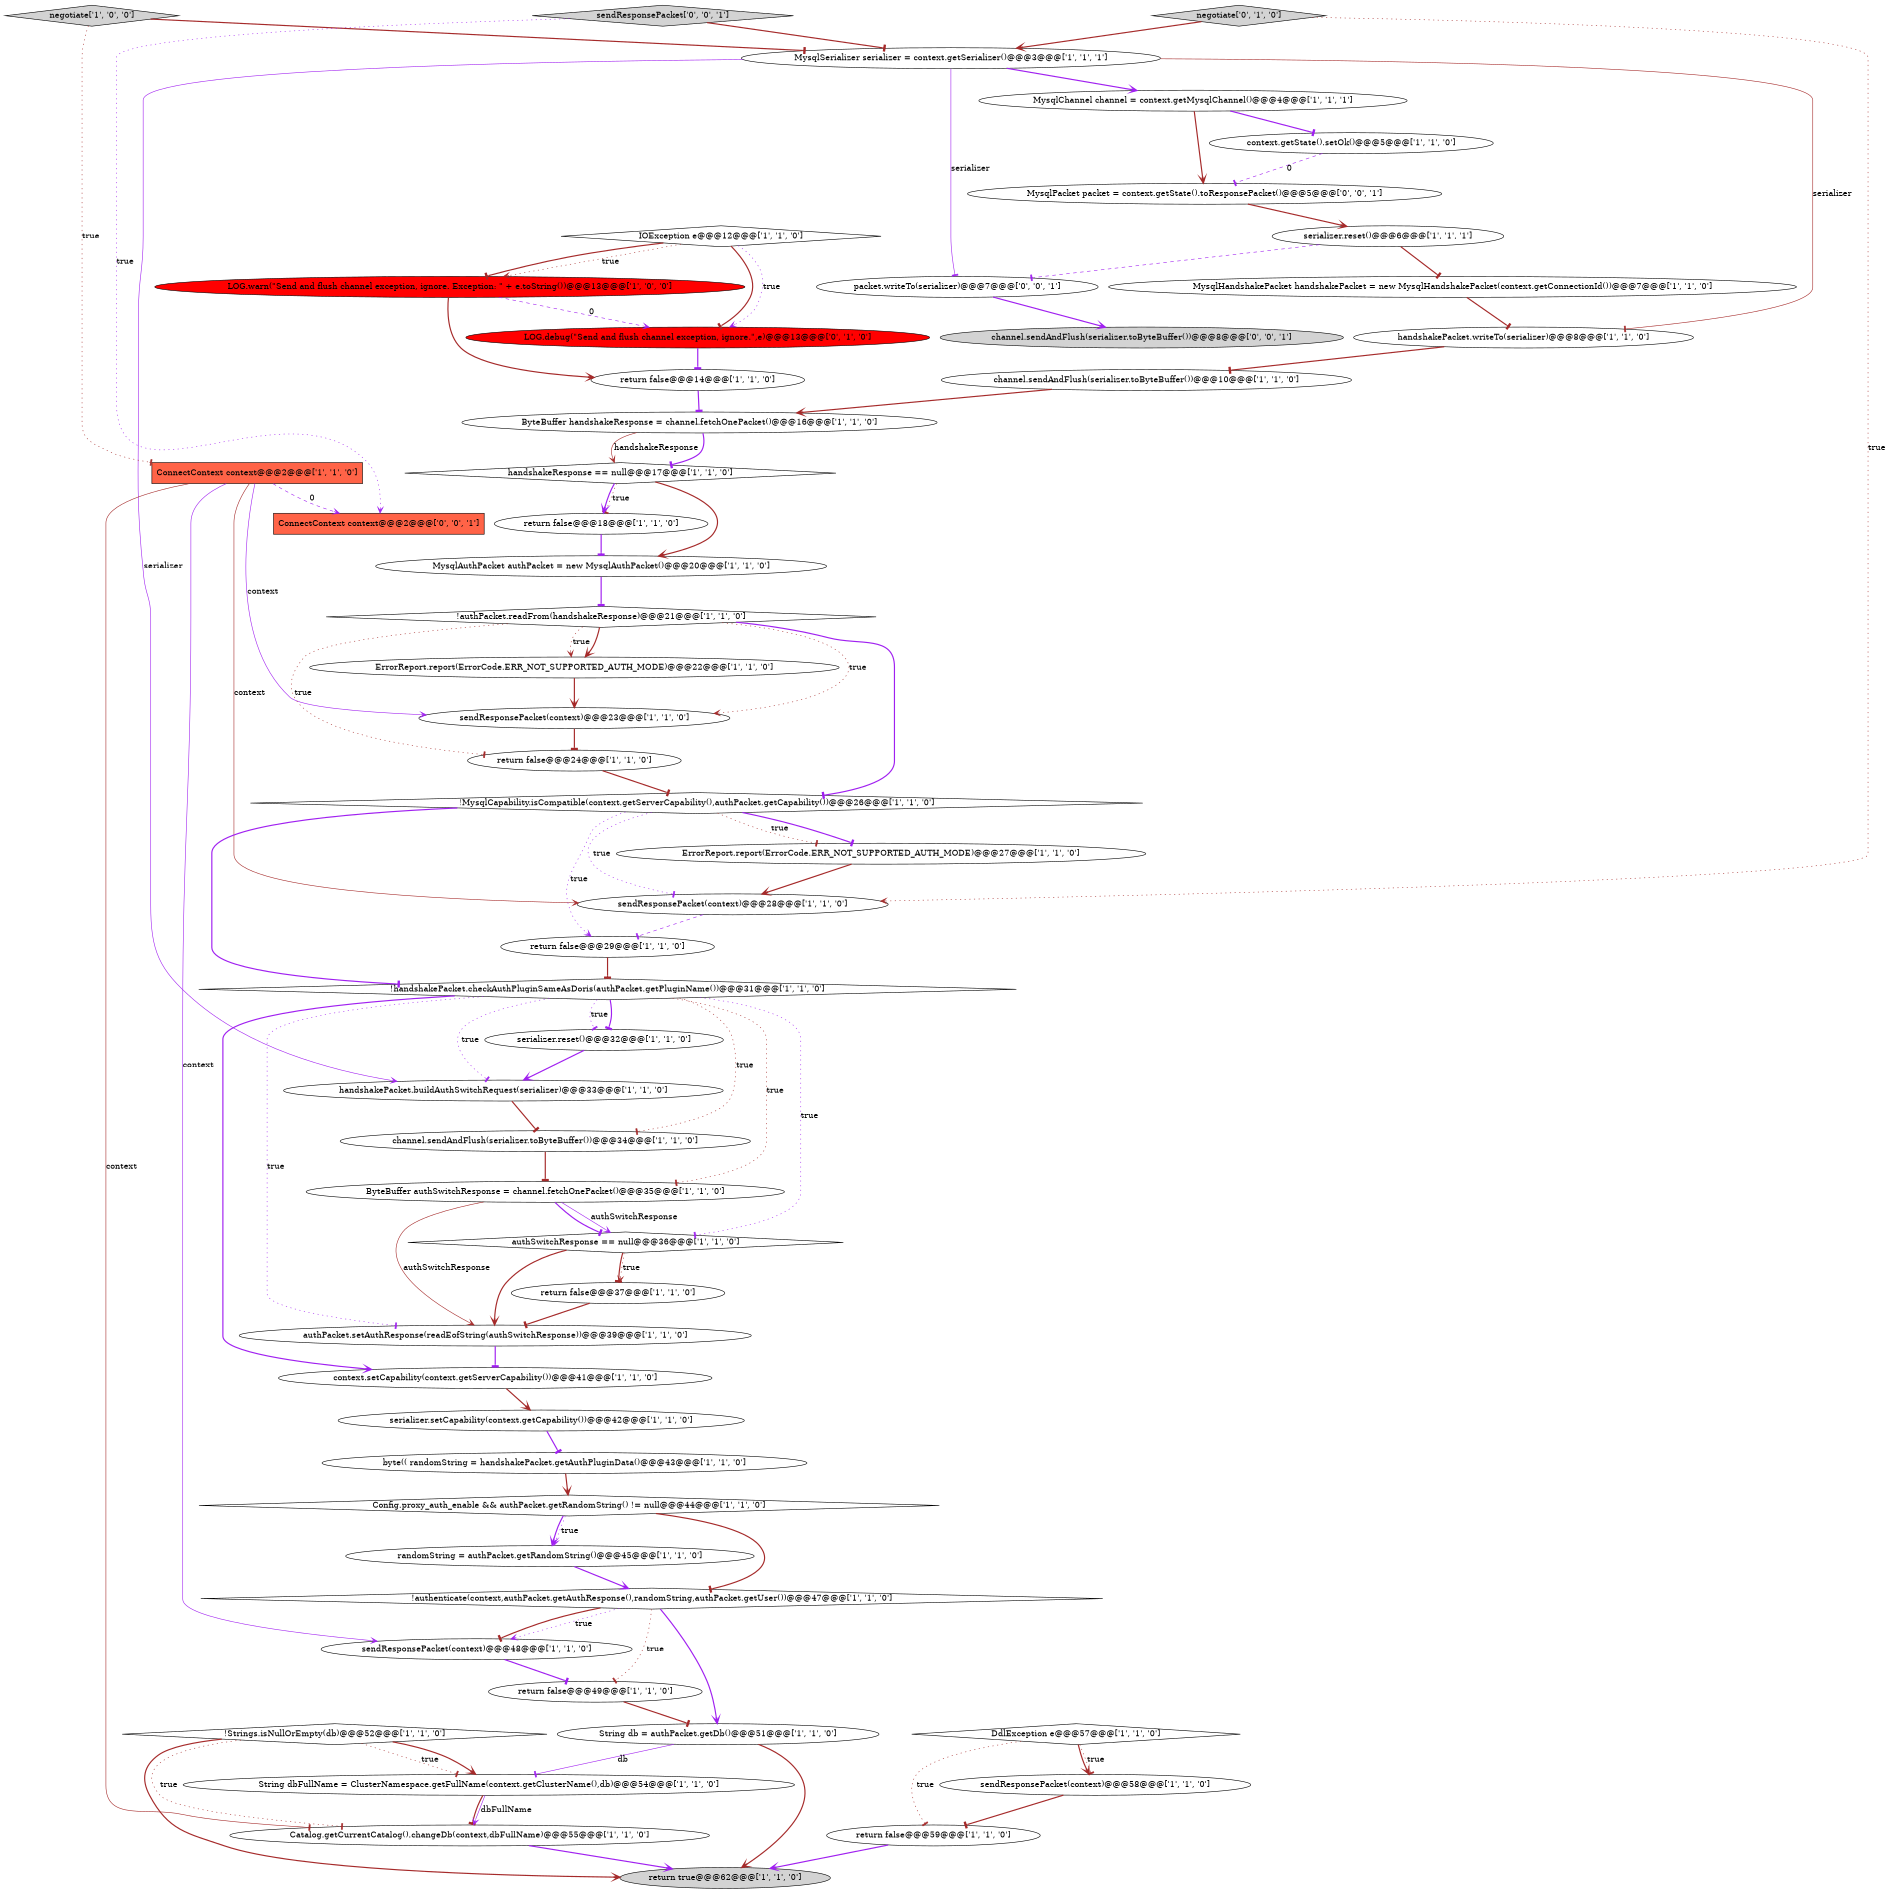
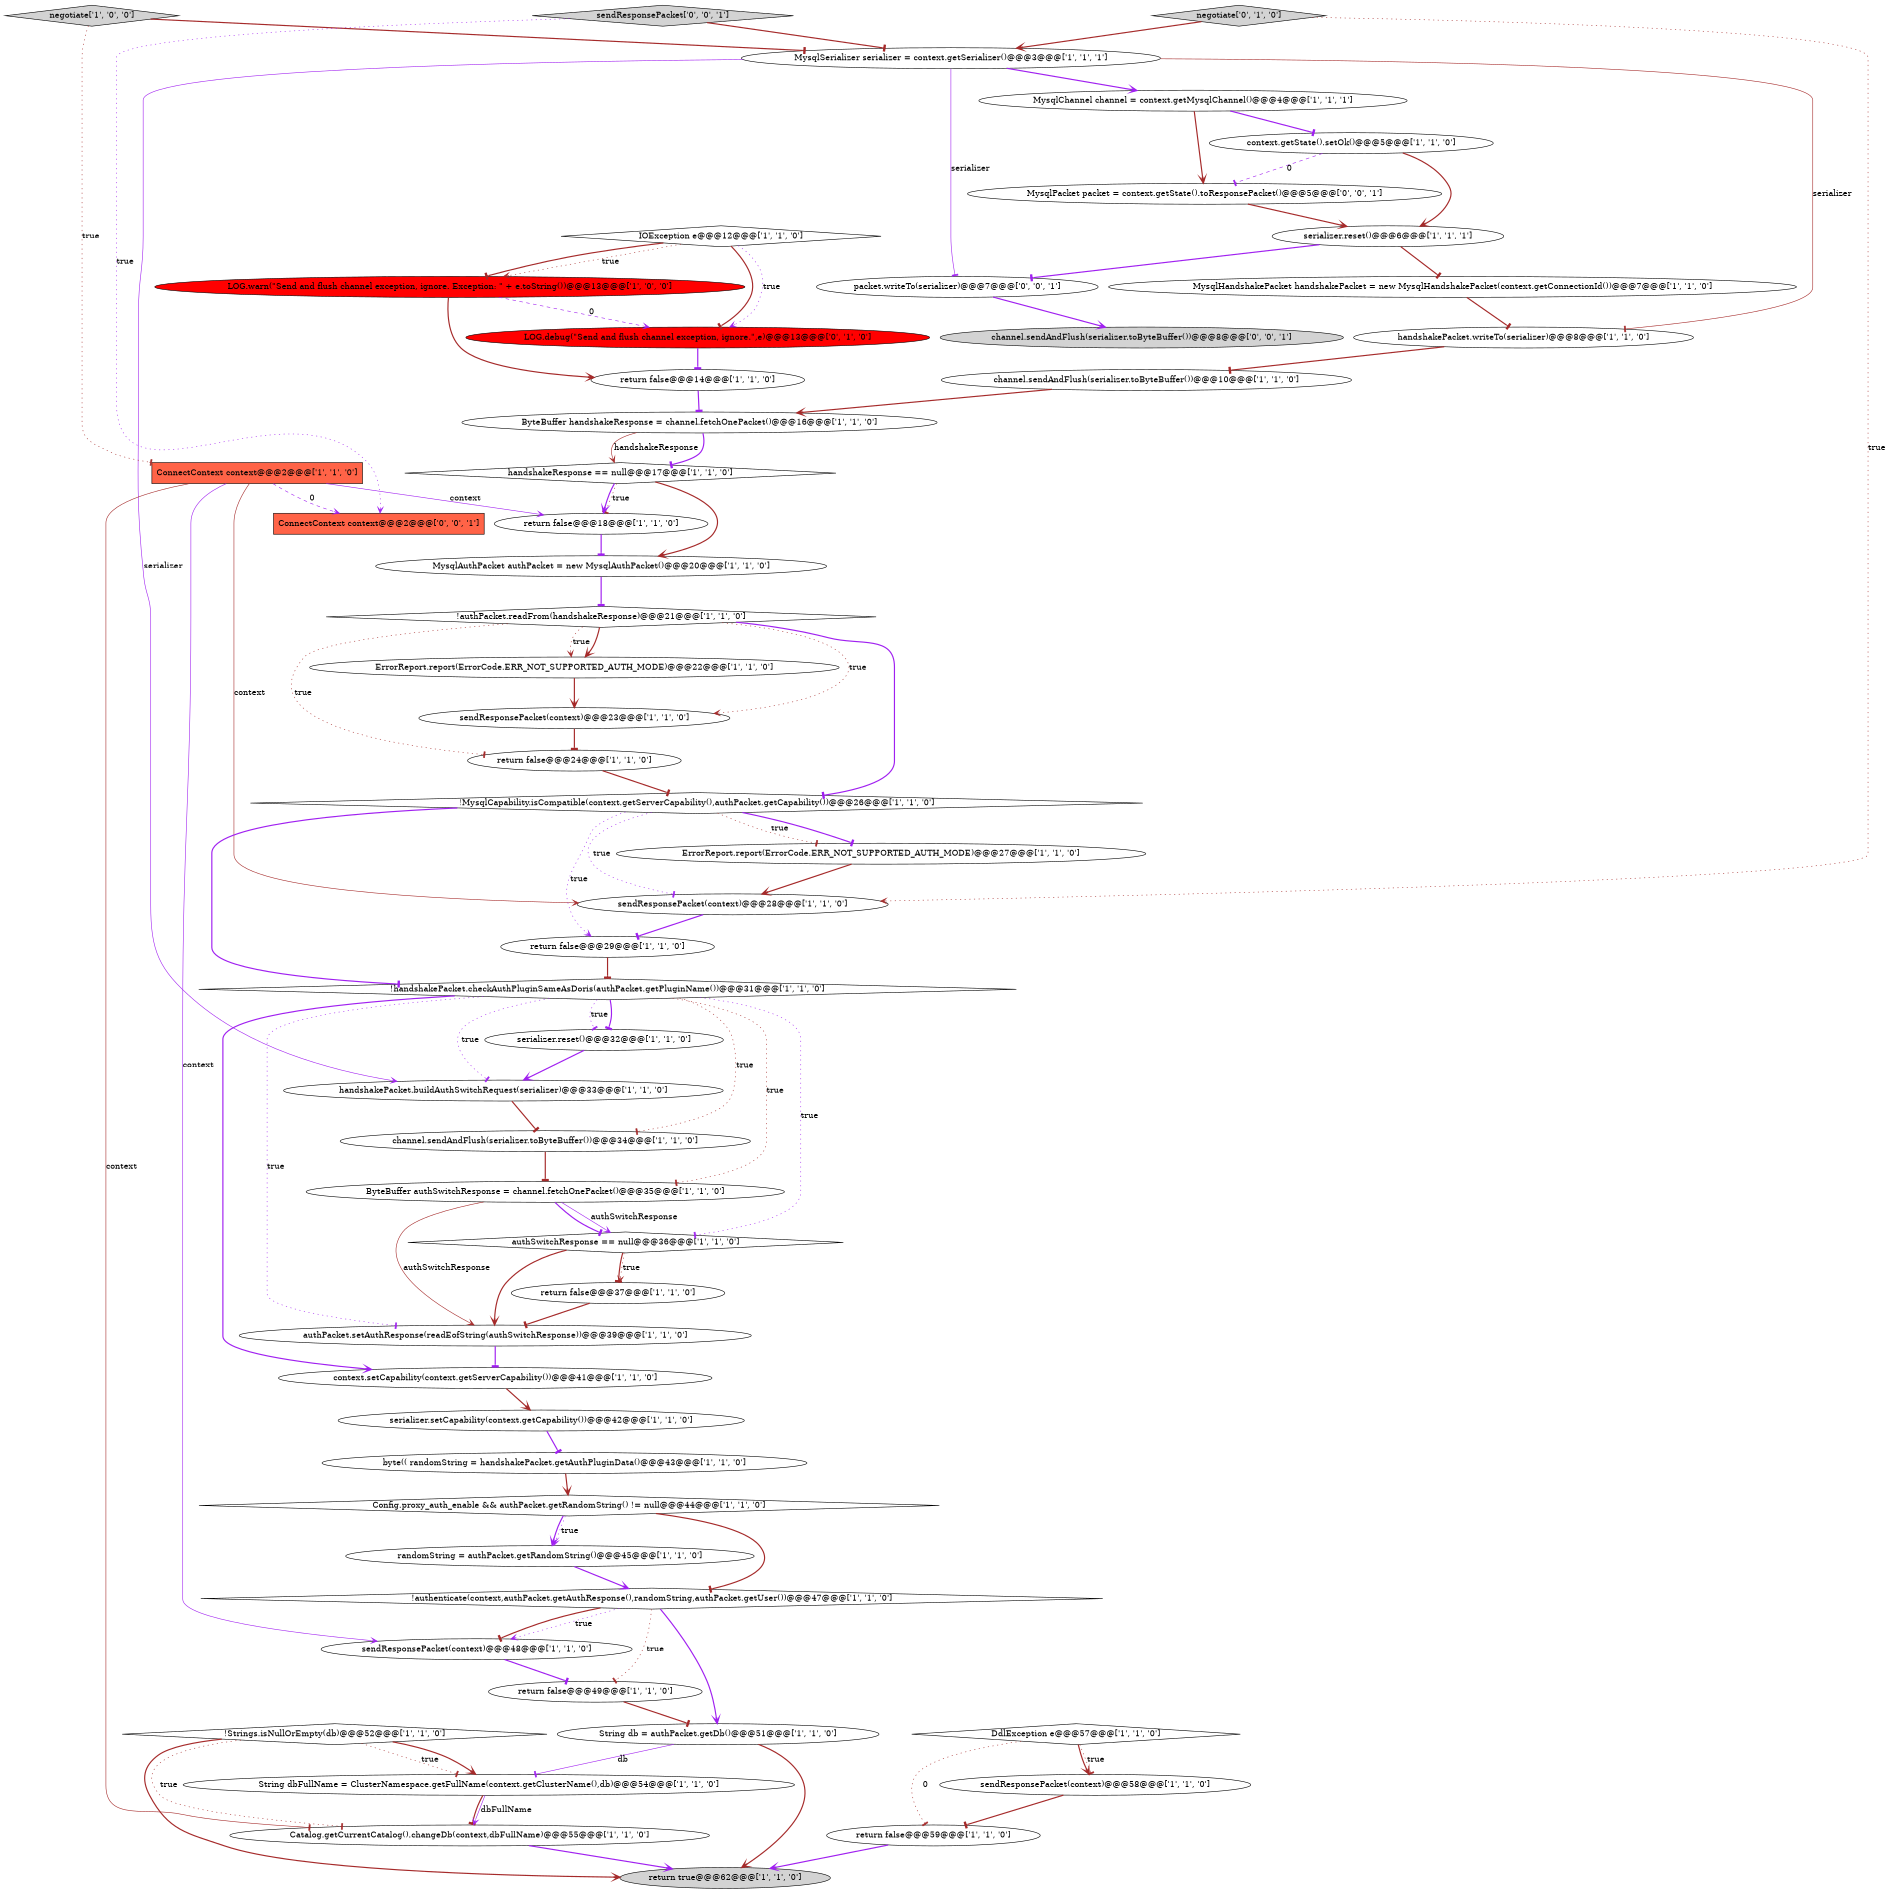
none -> (1446, 182)
(1176, 261) -> (1176, 261)
(264, 659) -> (432, 499)
(671, 925) -> (671, 925)
(926, 1785) -> (926, 1785)
